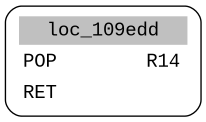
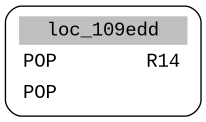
(85, 92) -> (85, 92)
